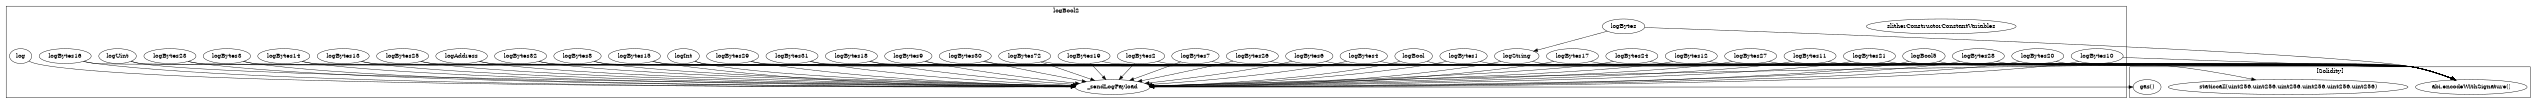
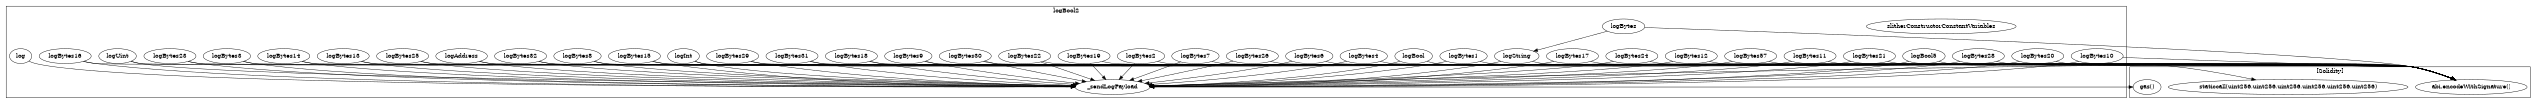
(1025, 56) -> (1025, 56)
(1751, 56) -> (1751, 56)
